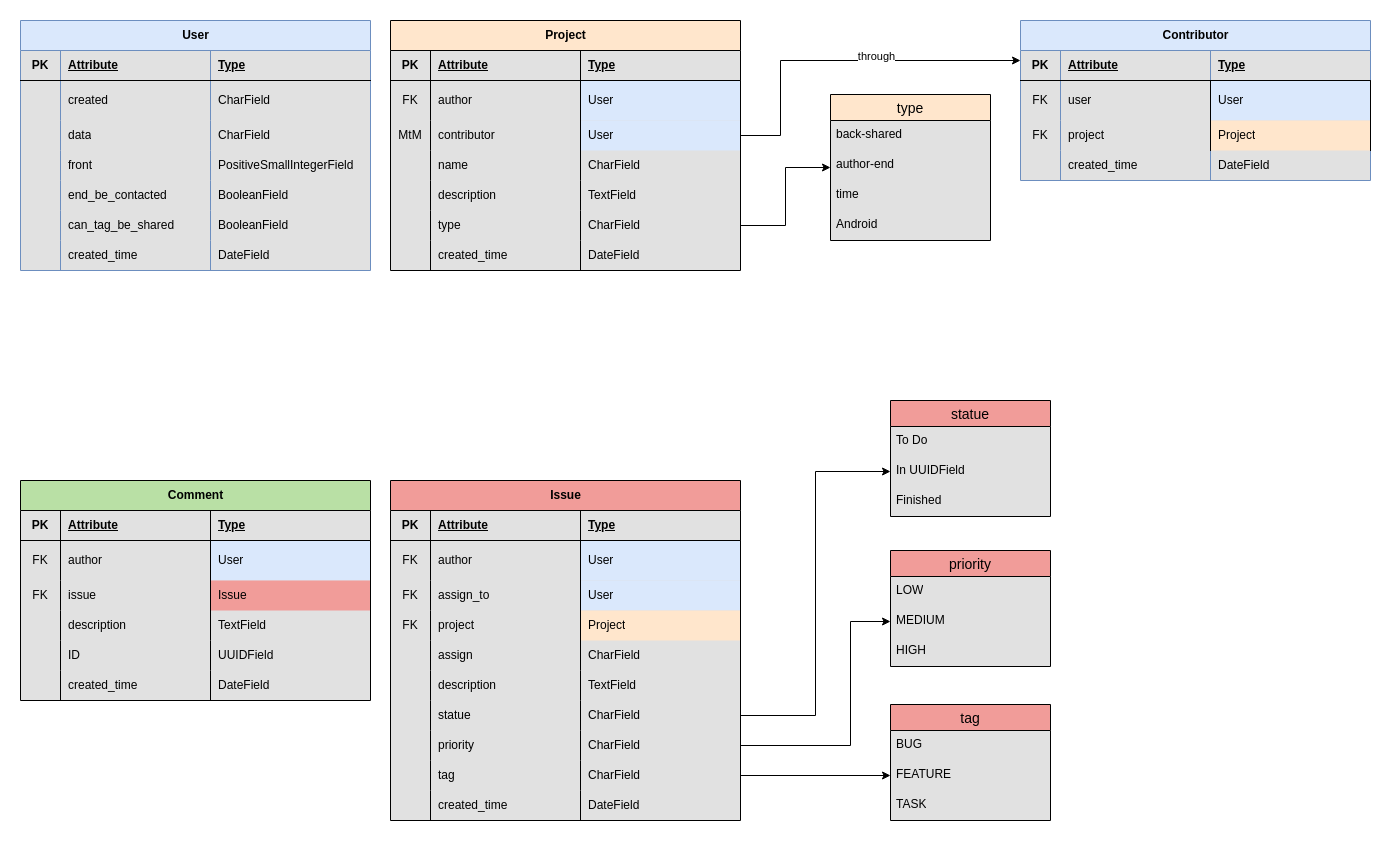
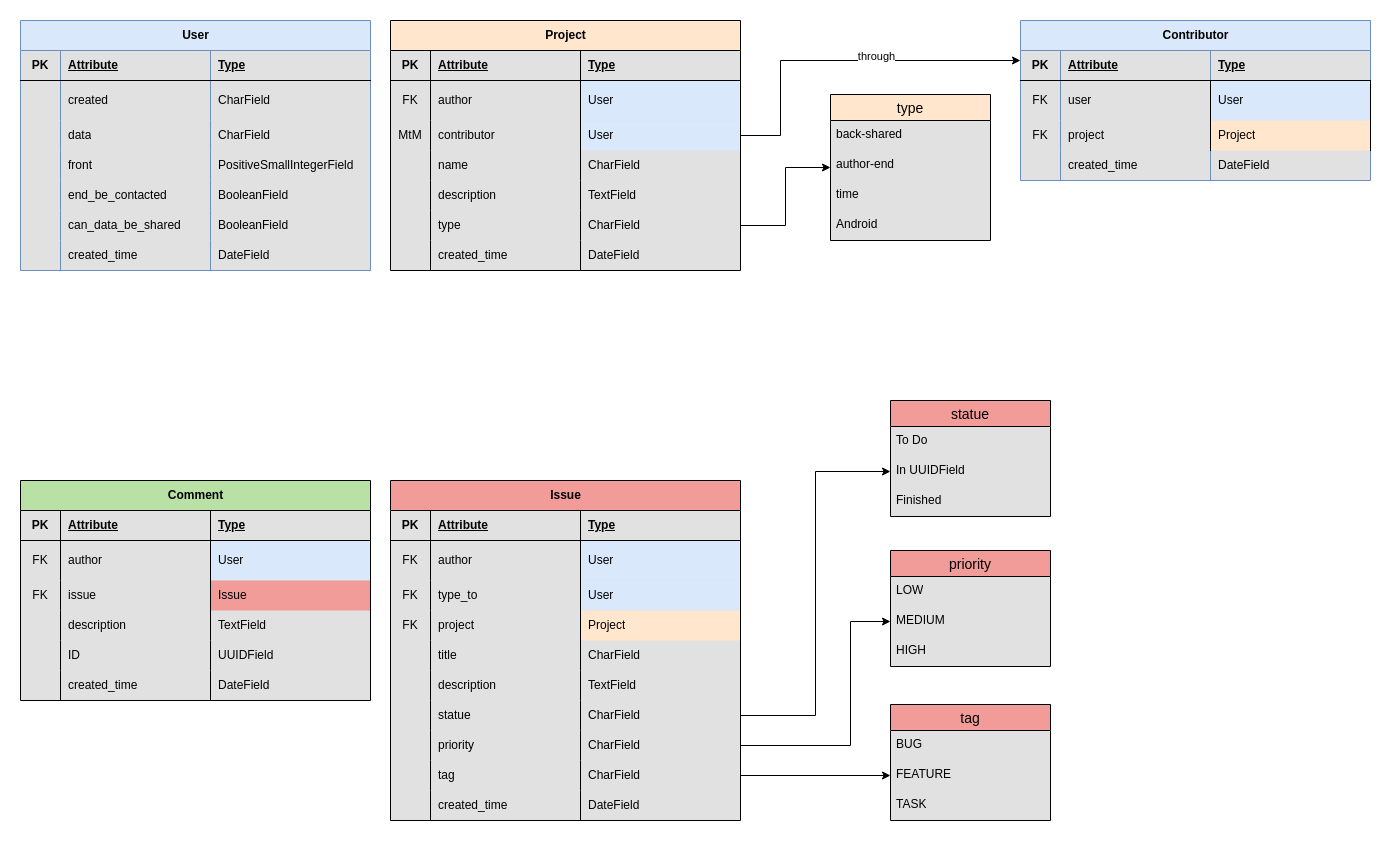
(126, 226) -> (129, 226)
(467, 596) -> (462, 596)
(457, 656) -> (452, 656)
